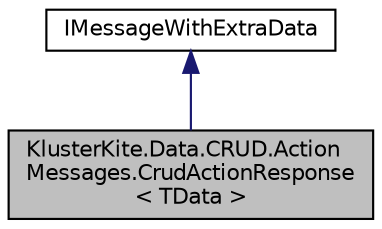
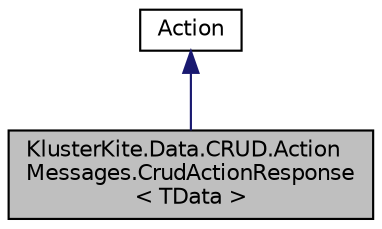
(191, 30) -> (191, 30)
